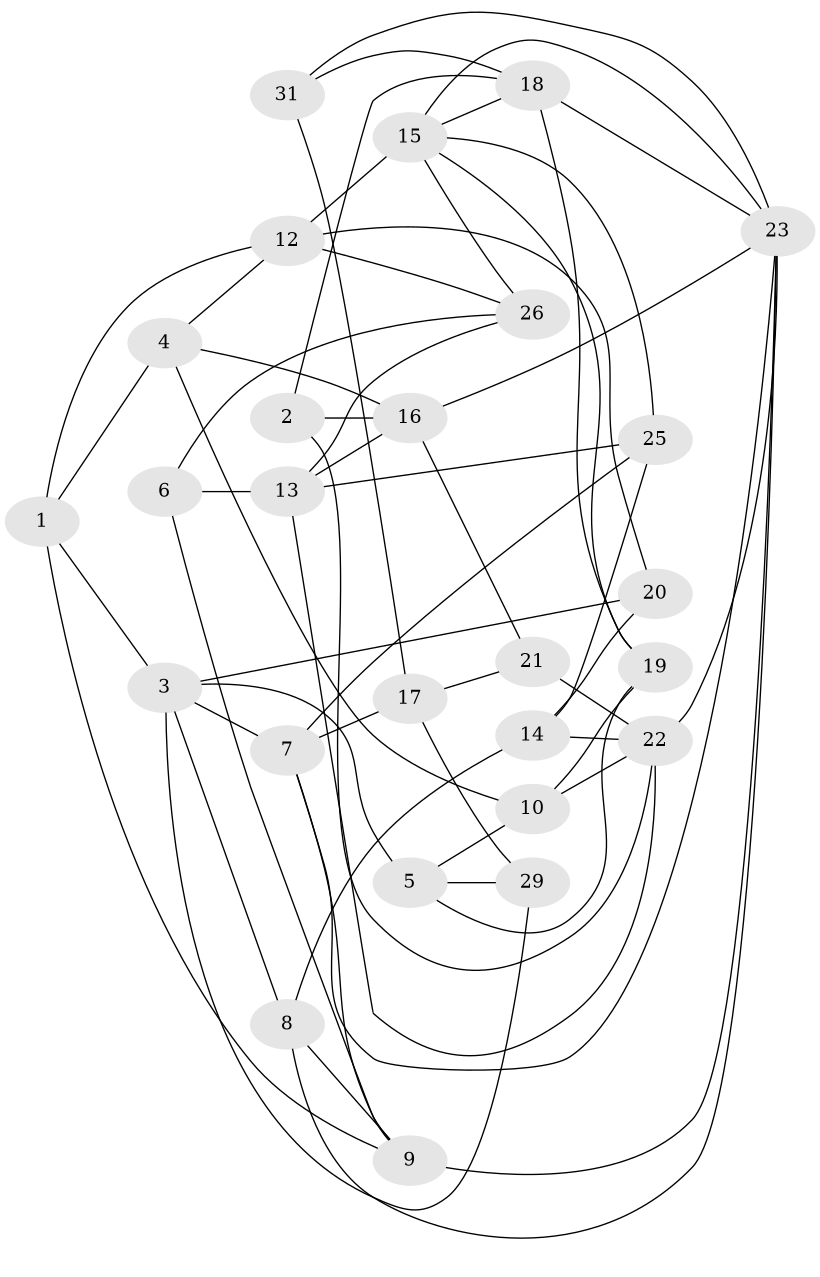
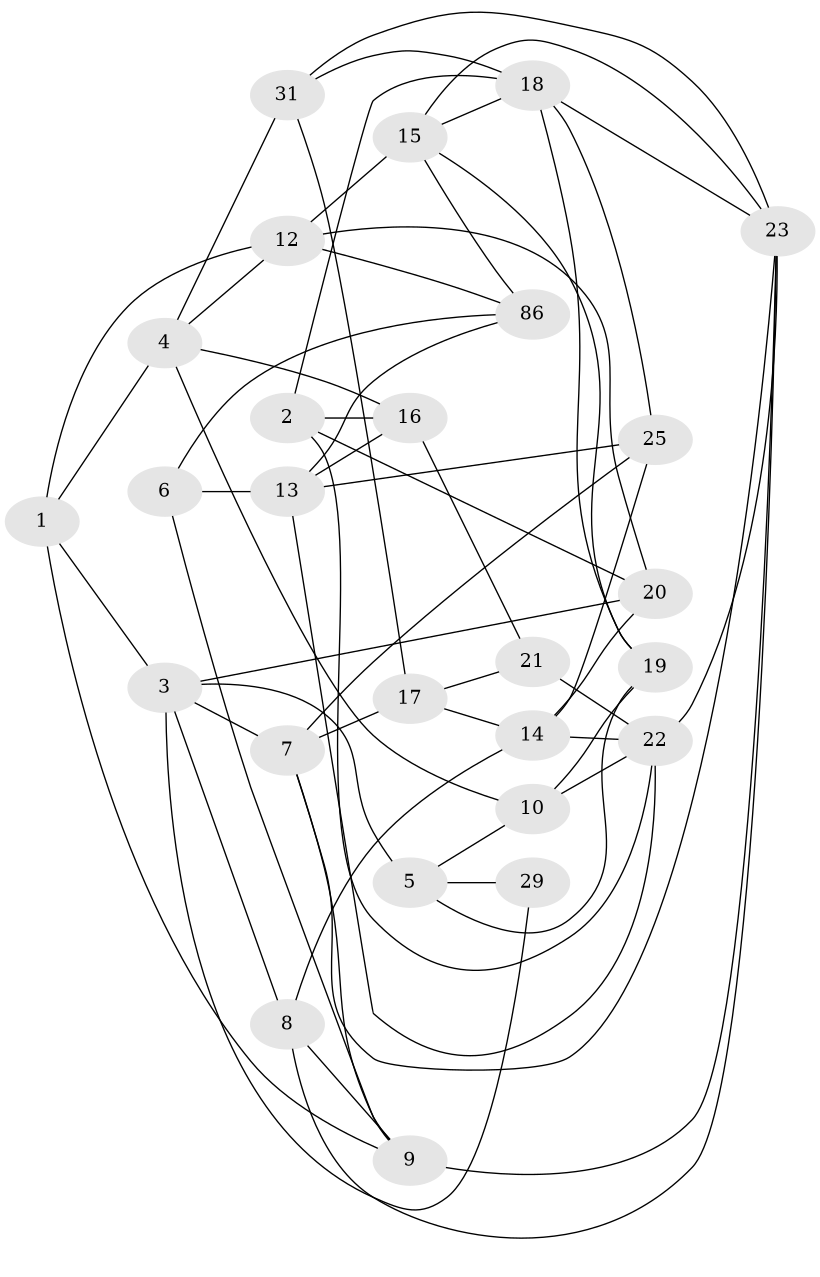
none -> (226, 219)
(606, 230) -> (617, 255)
(533, 314) -> (533, 314)
(616, 327) -> none
none -> (471, 506)
(465, 799) -> (472, 717)
